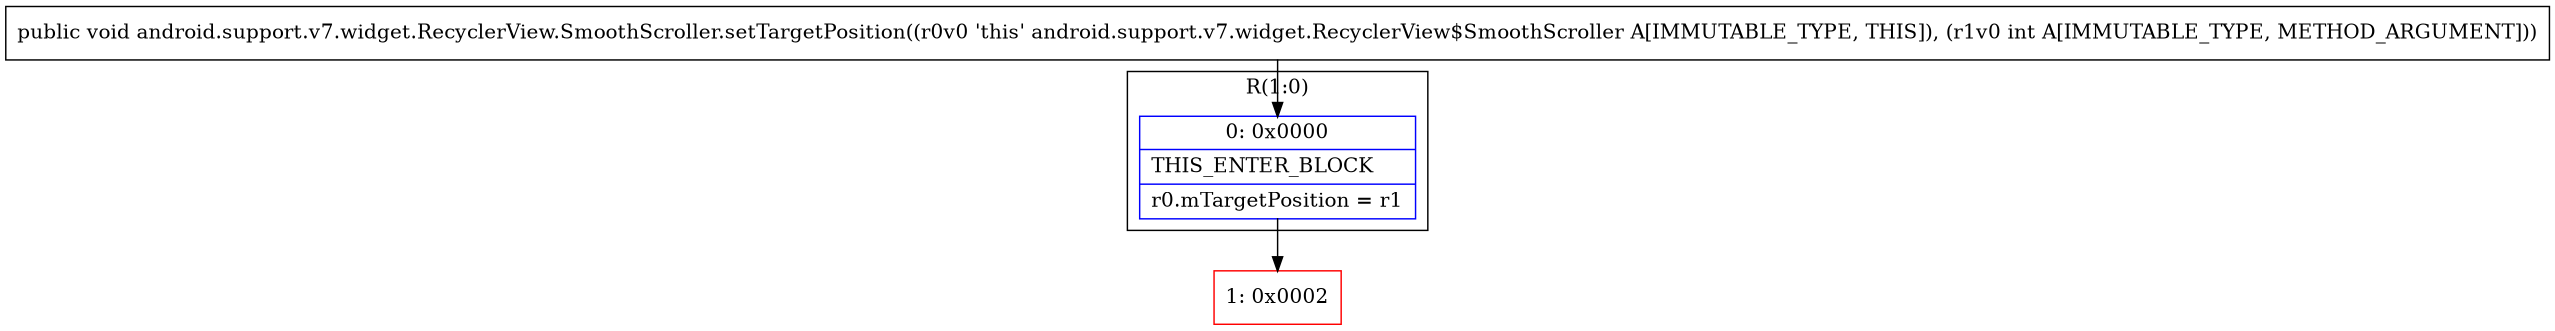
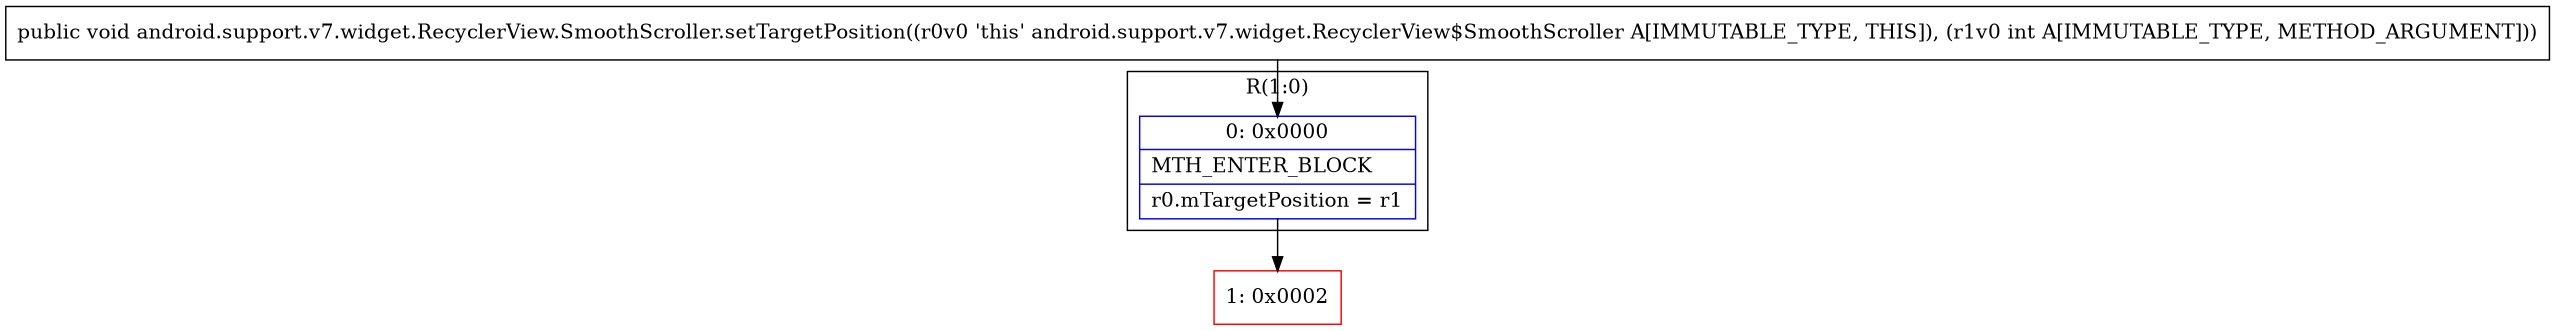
(1262, 166) -> (1262, 166)
